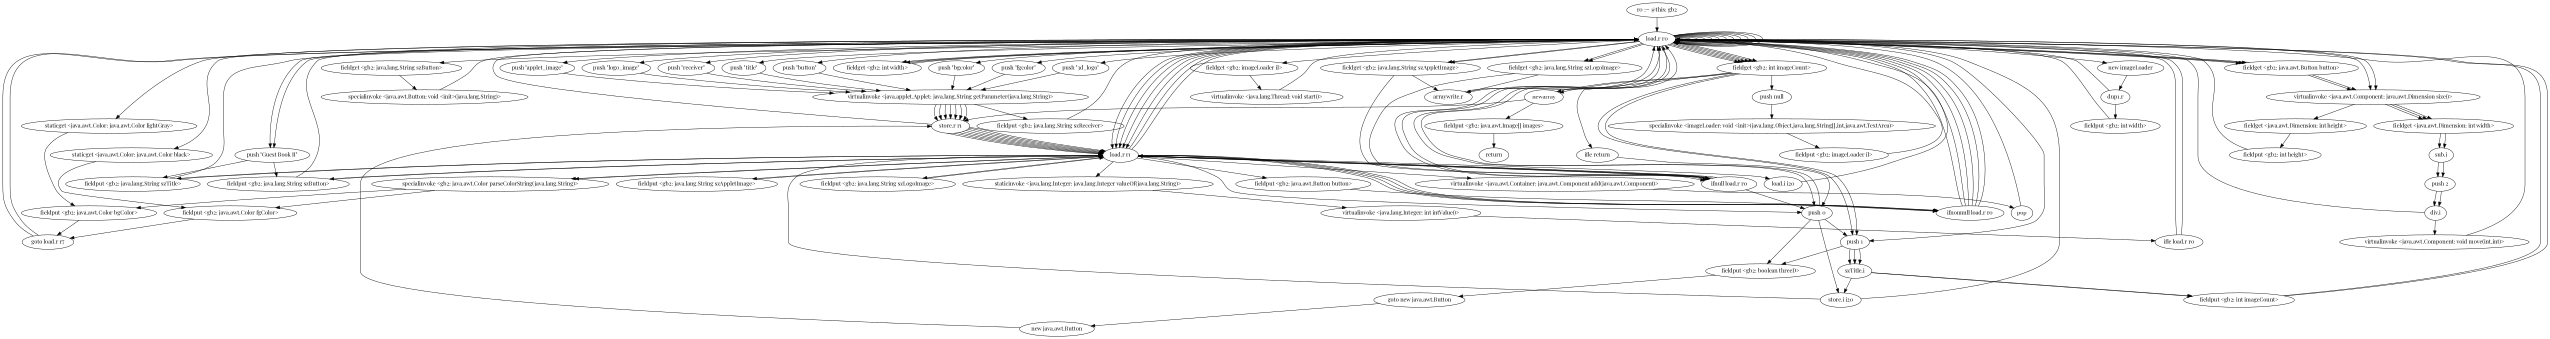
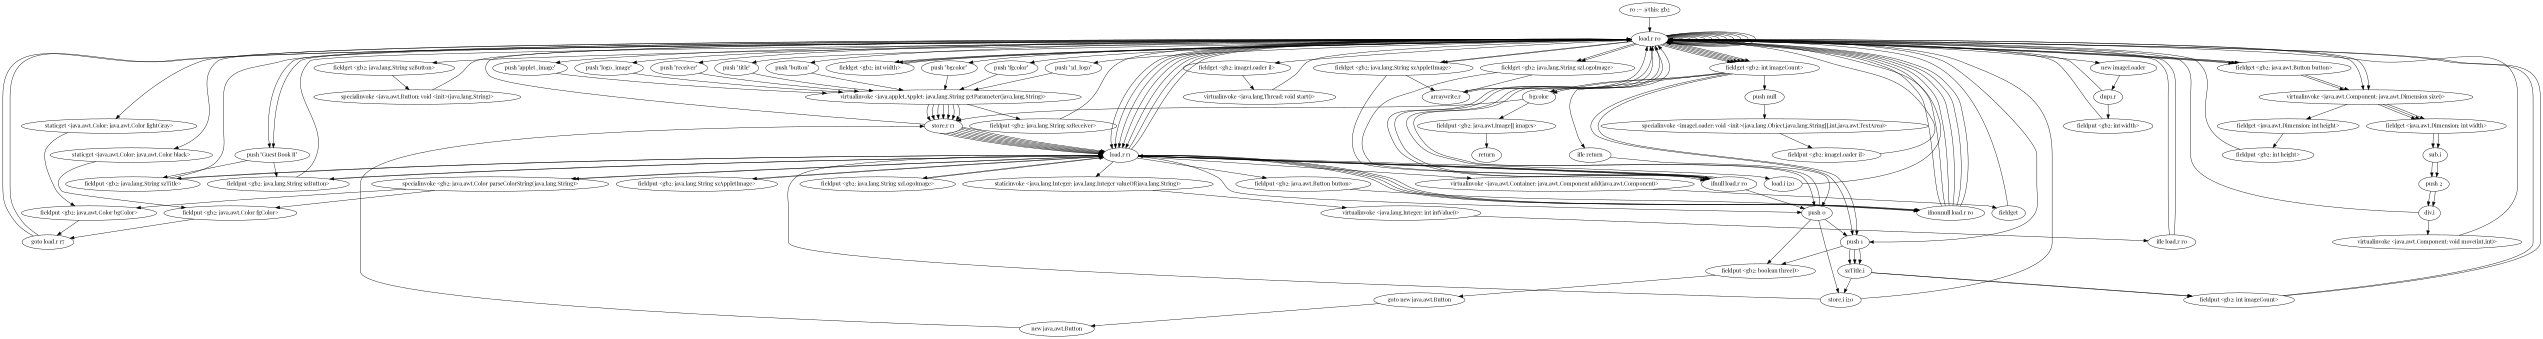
(1544, 97) -> (1539, 97)
(2022, 213) -> (2009, 213)
